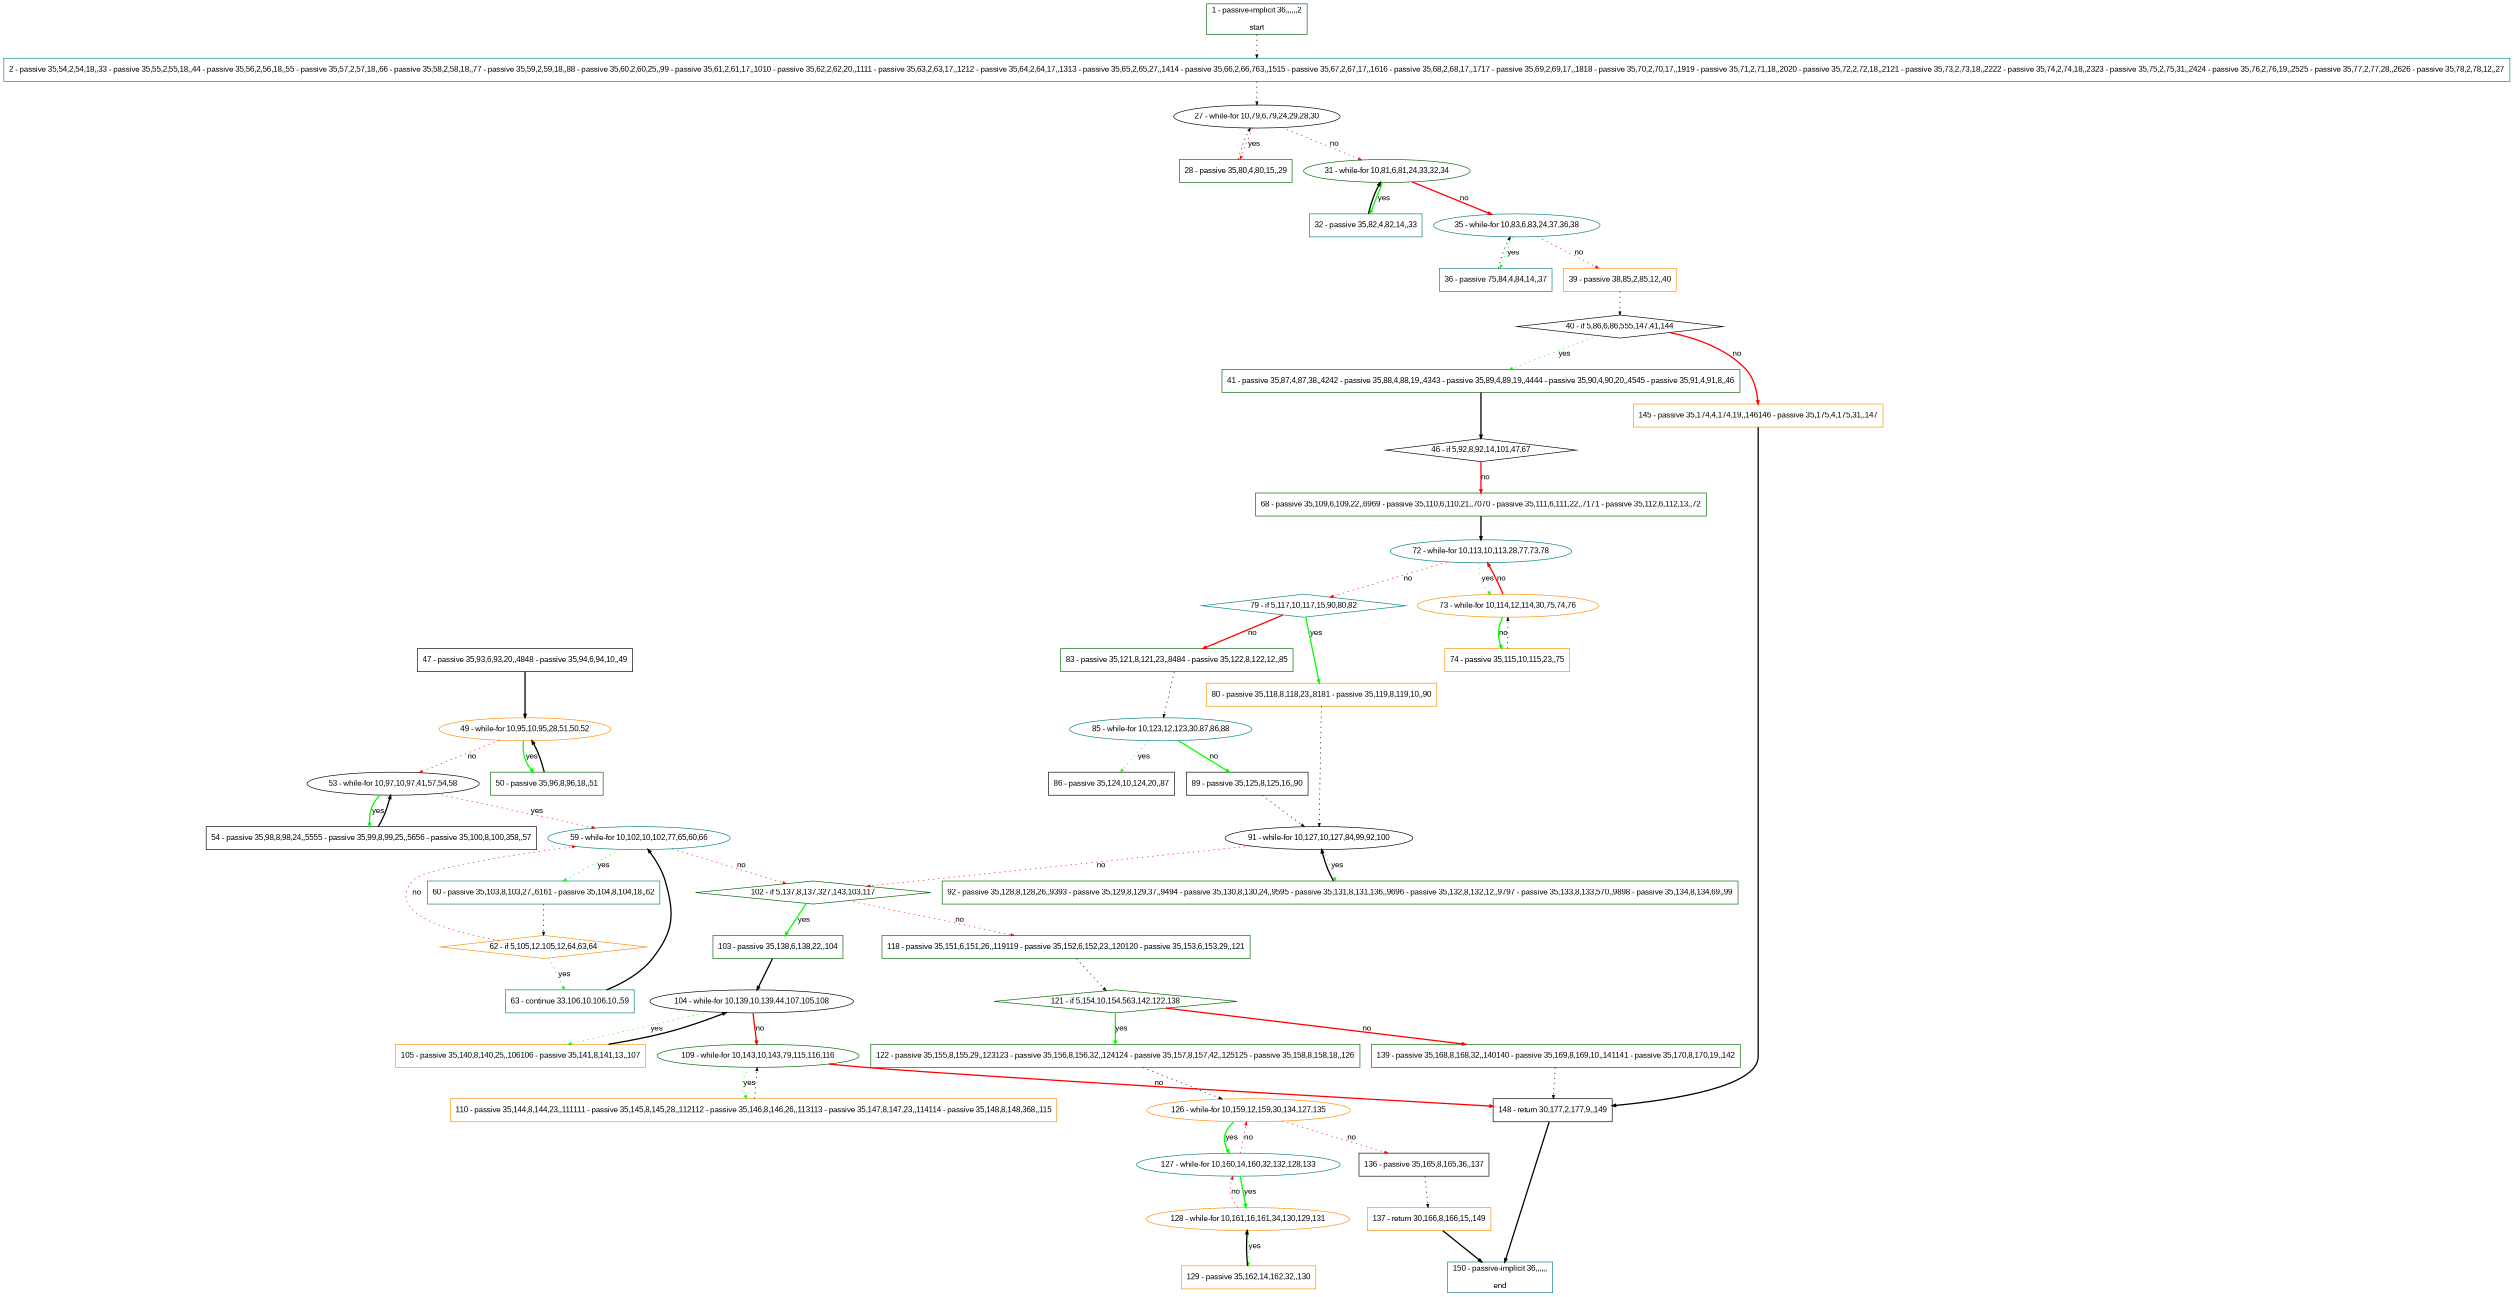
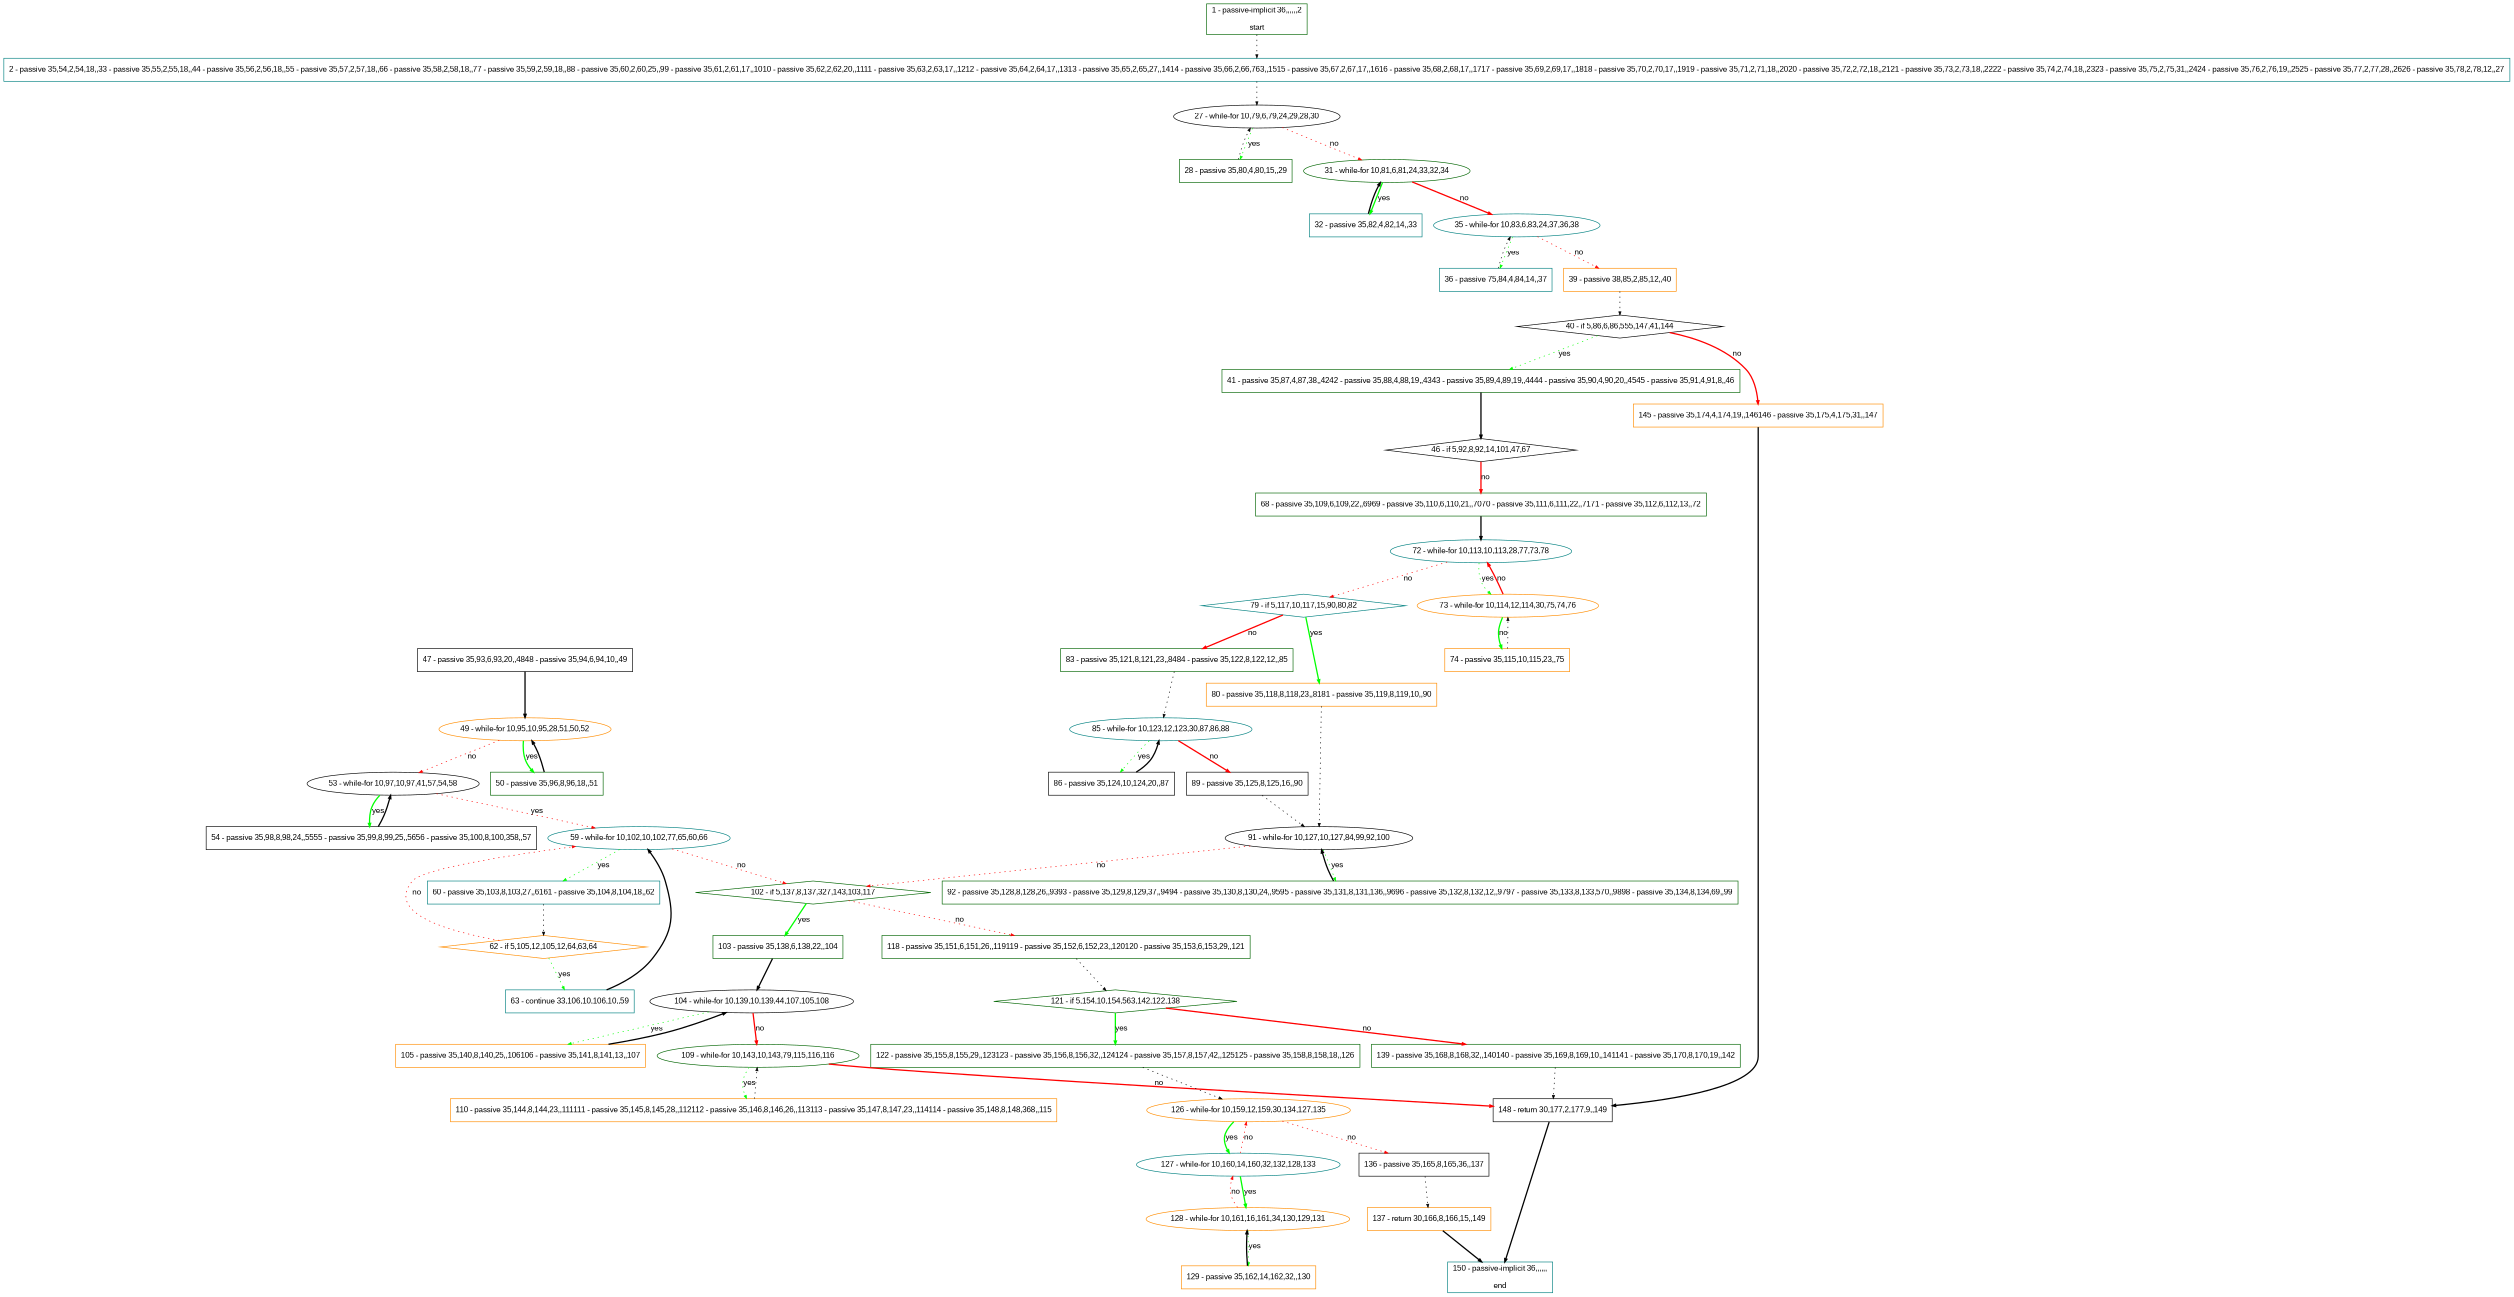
(1247, 142) -> (1247, 142)
(1202, 756) -> (1202, 756)
none -> (1150, 760)
